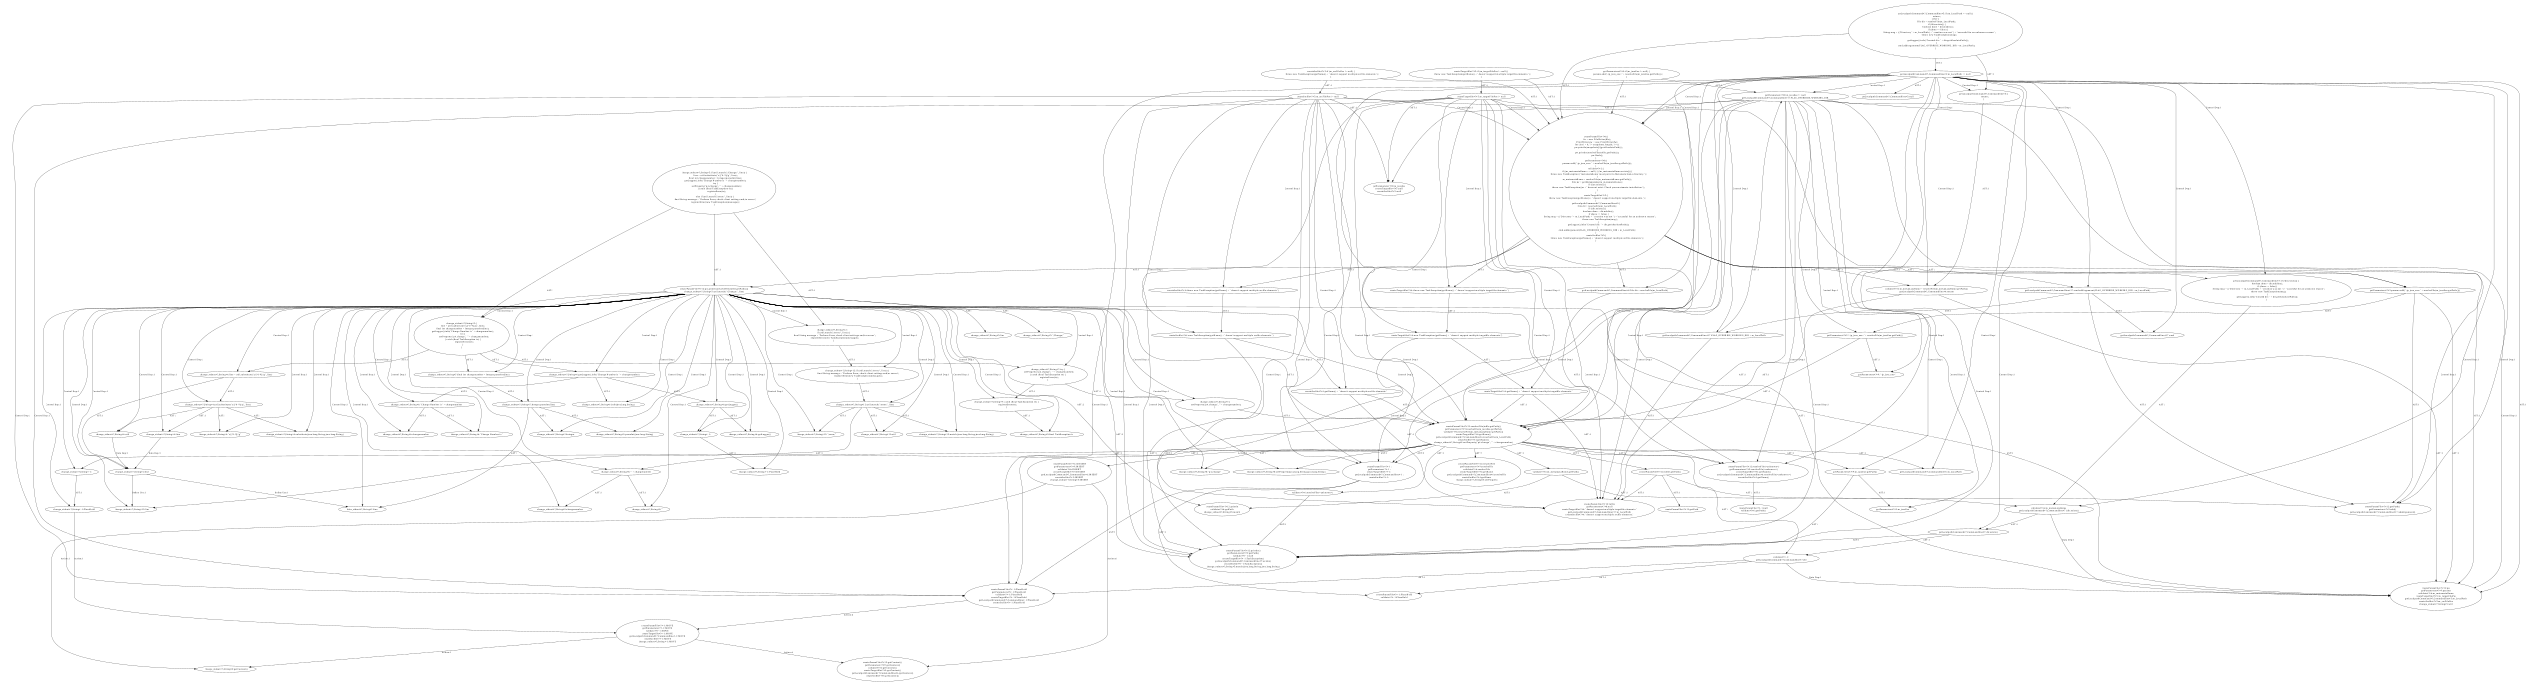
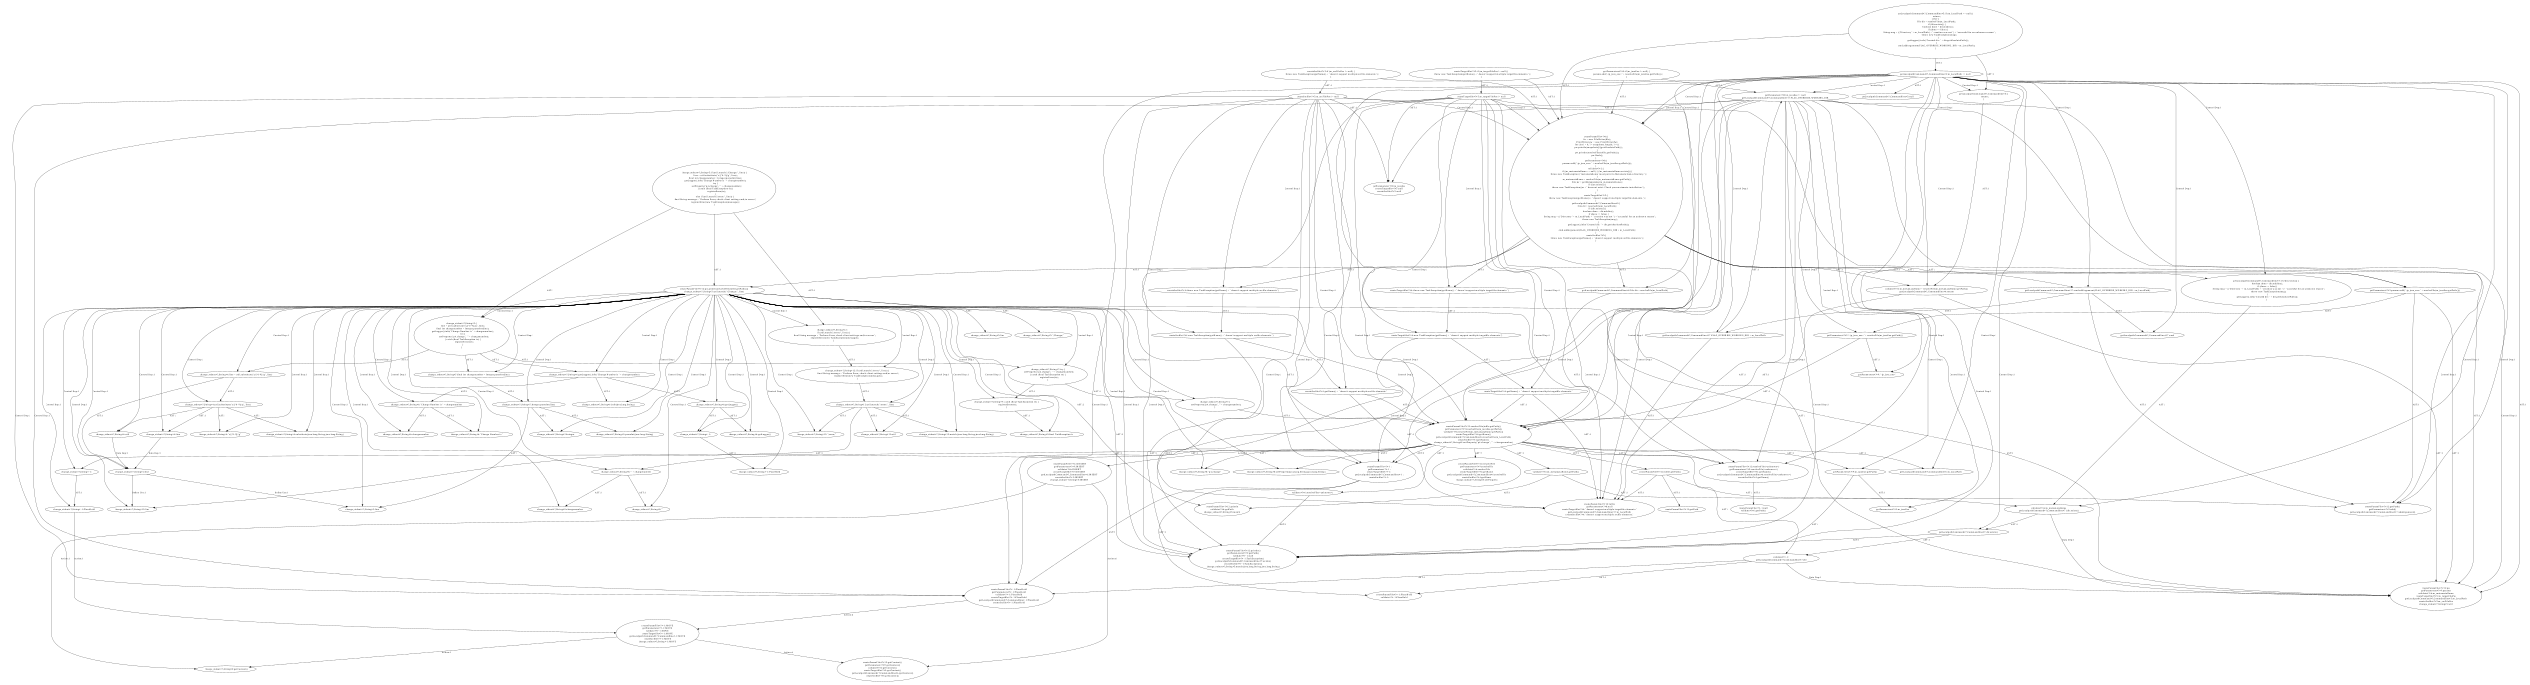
(362, 509) -> (362, 509)
